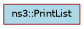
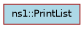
(42, 14) -> (42, 14)
